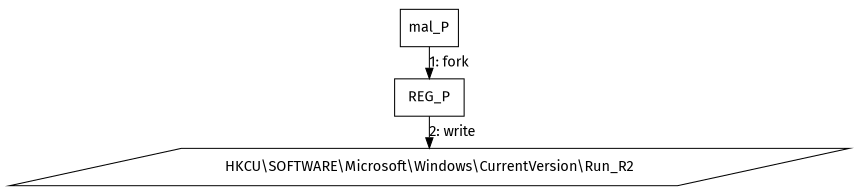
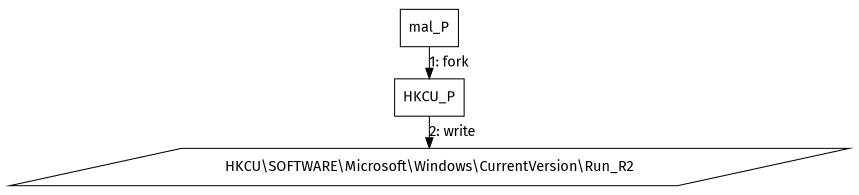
(429, 98) -> (429, 98)
